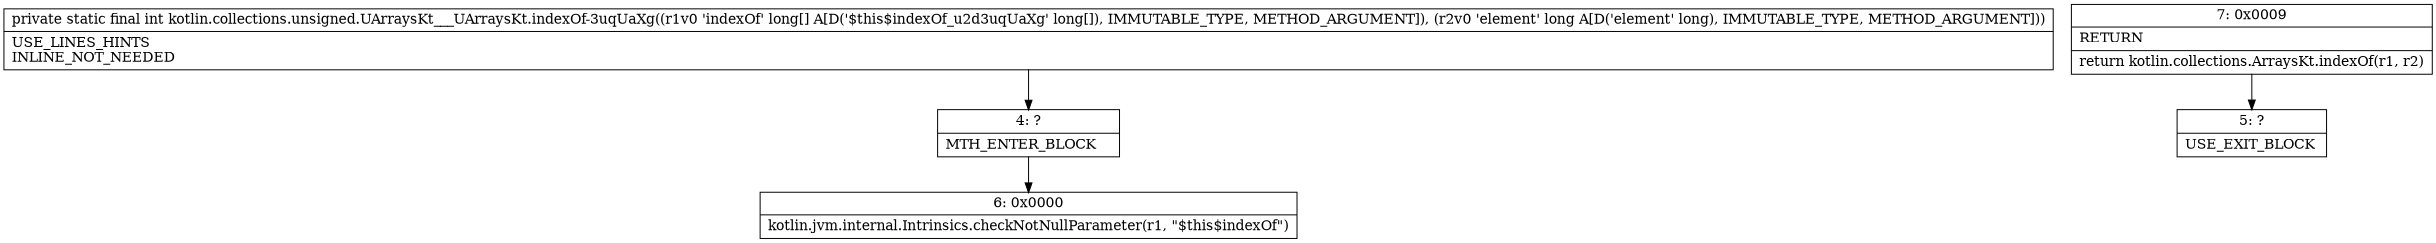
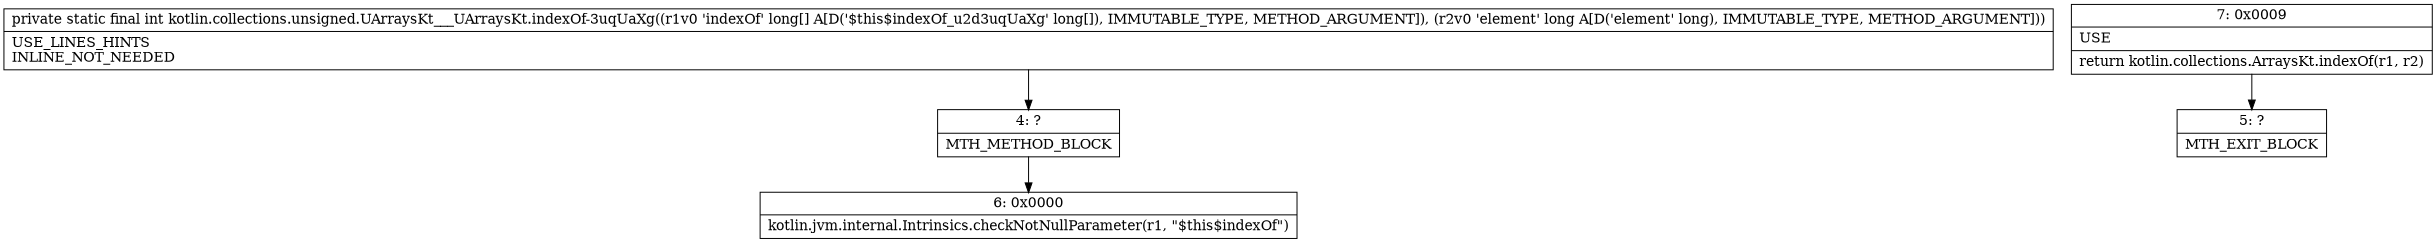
(2111, 38) -> (2095, 38)
(1021, 145) -> (1029, 145)
(2250, 145) -> (2252, 145)
